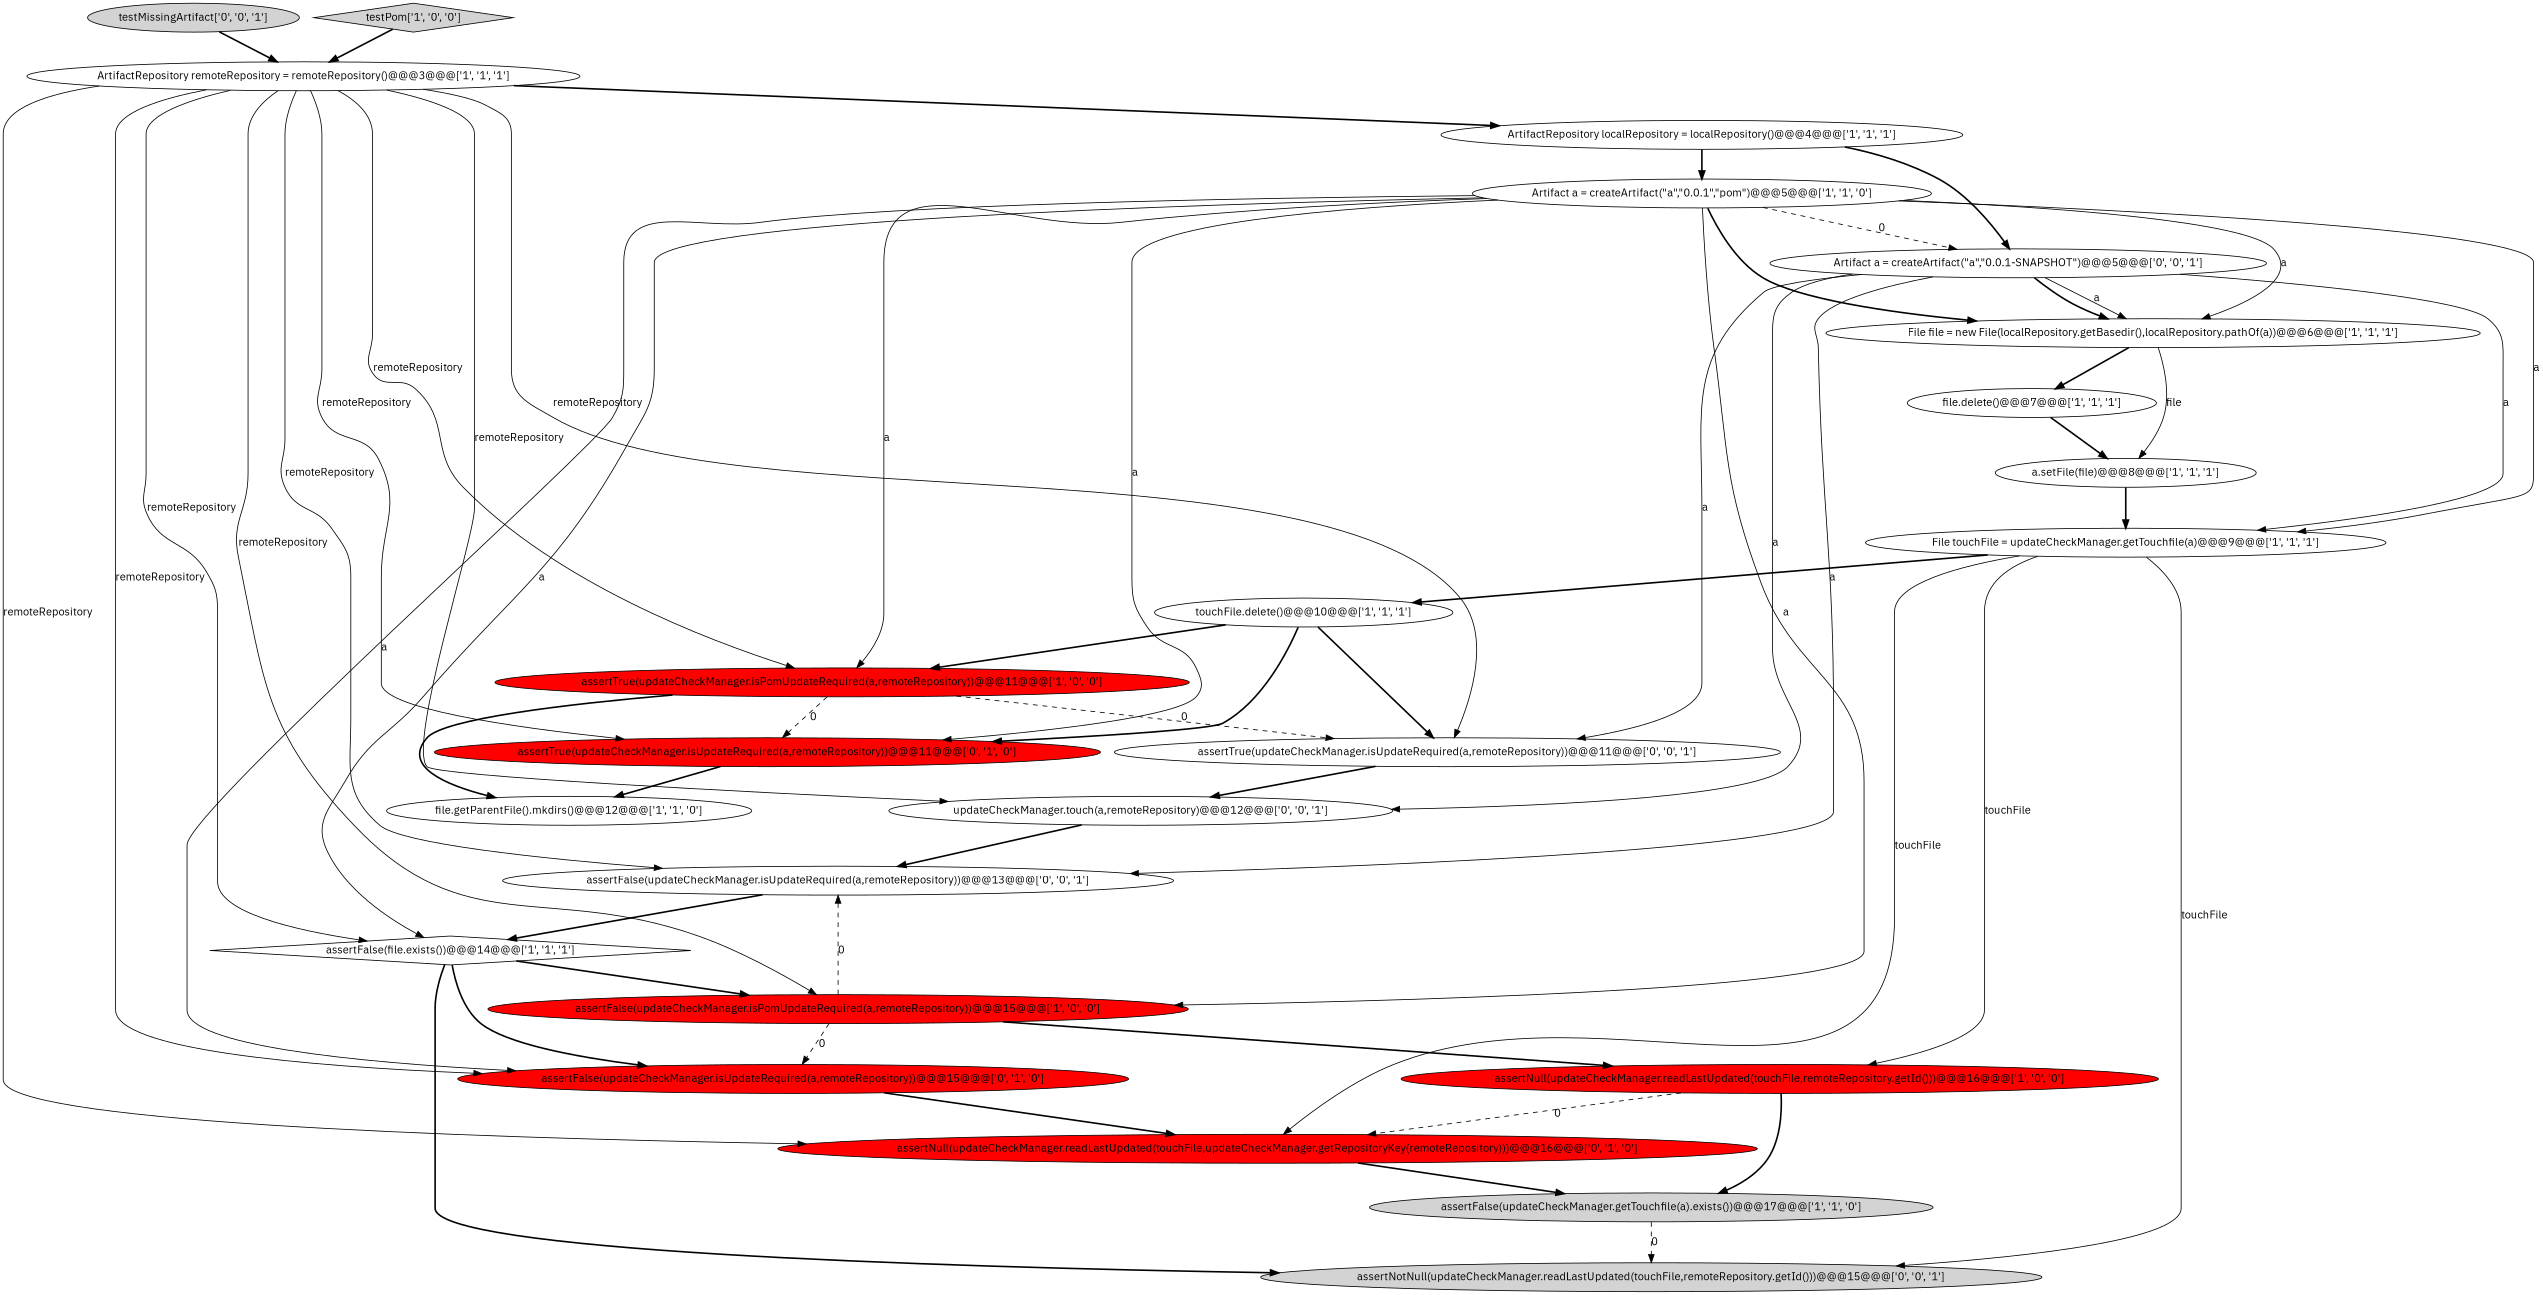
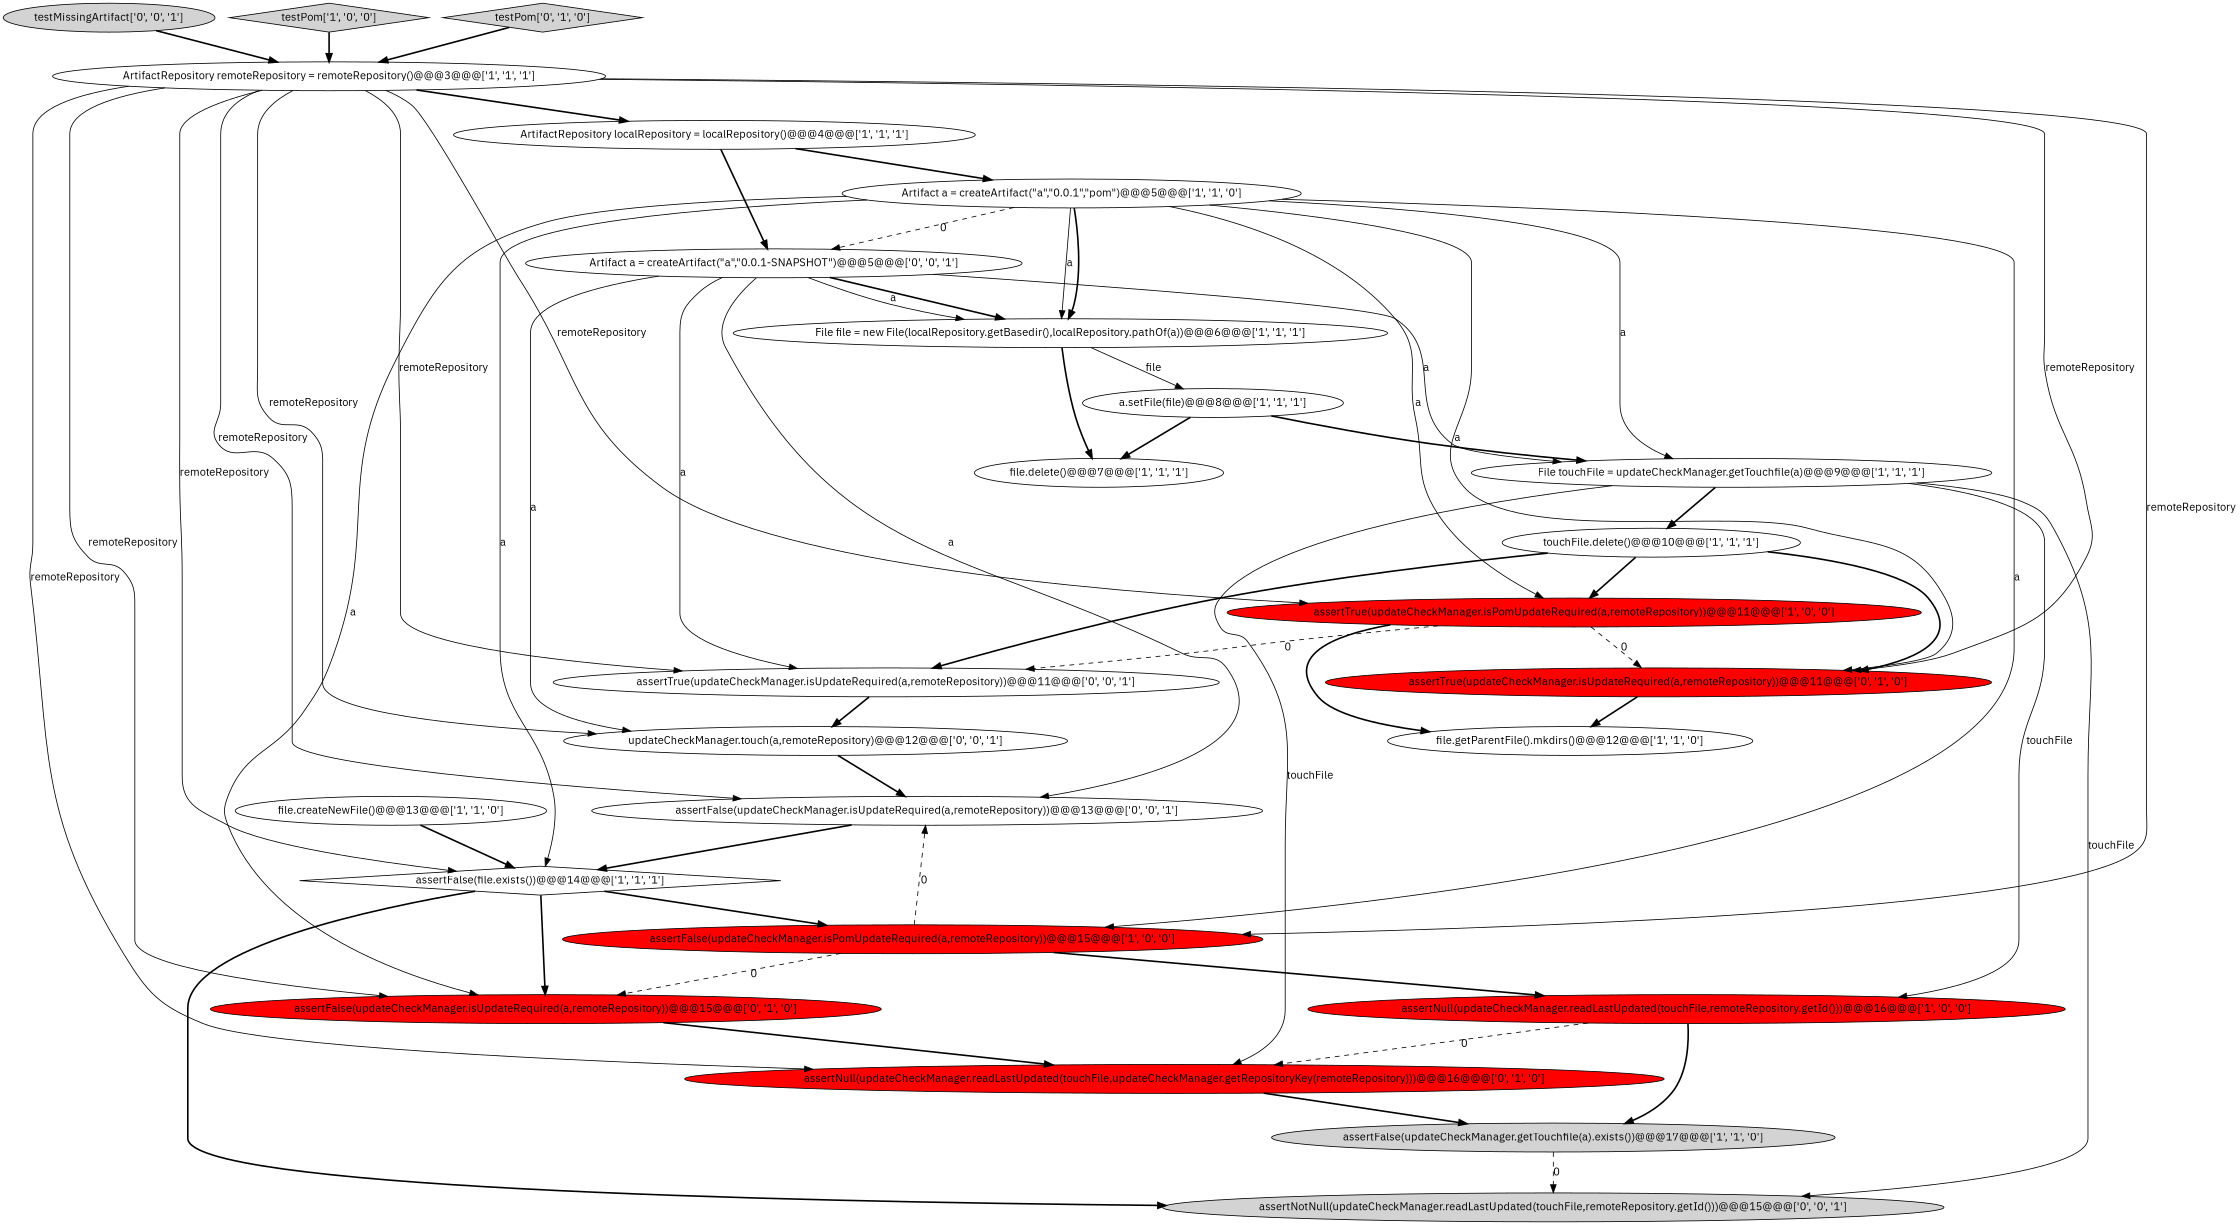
none -> (543, 18)
(2075, 435) -> (1159, 436)
none -> (391, 811)
